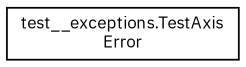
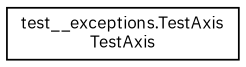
(123, 34) -> (123, 34)
